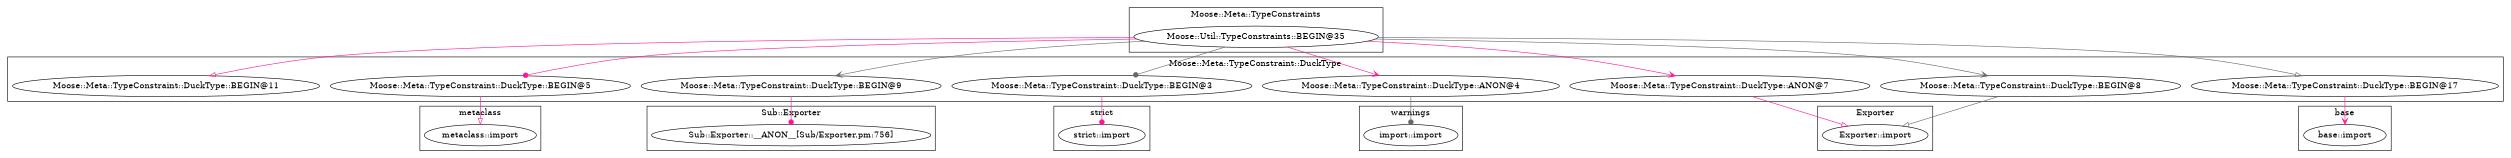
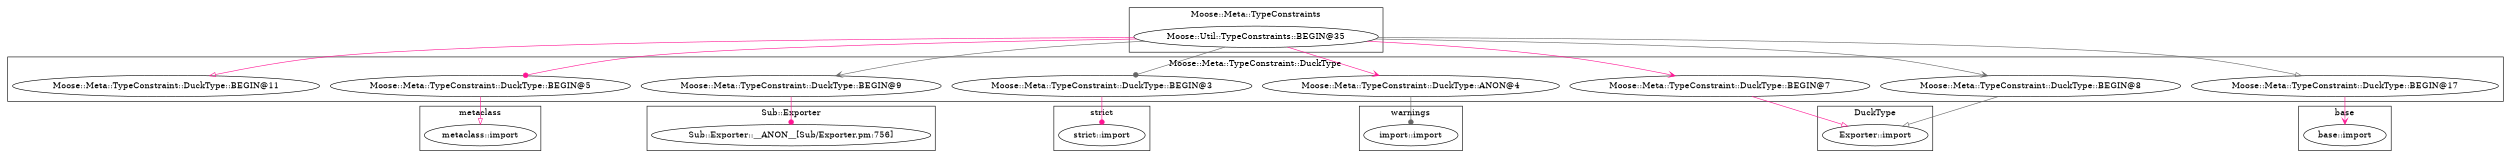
(1720, 86) -> (1720, 86)
(1875, 113) -> (1875, 113)
